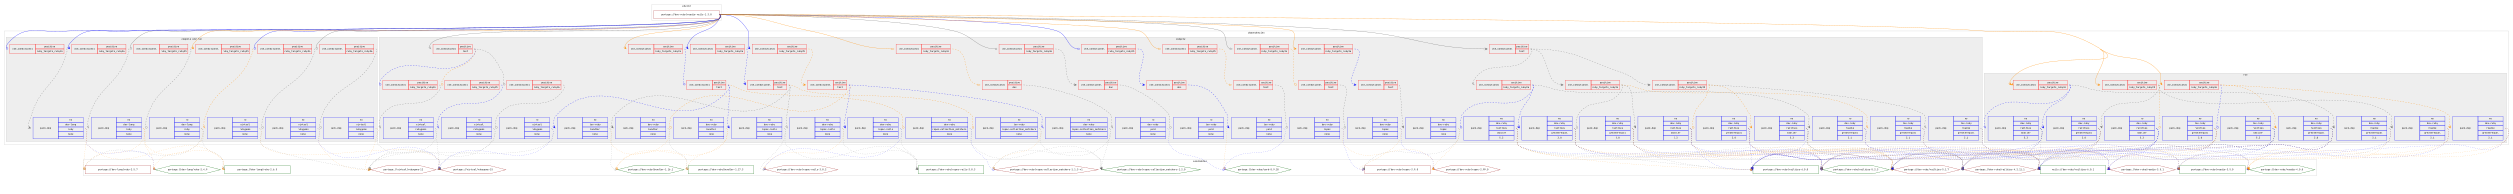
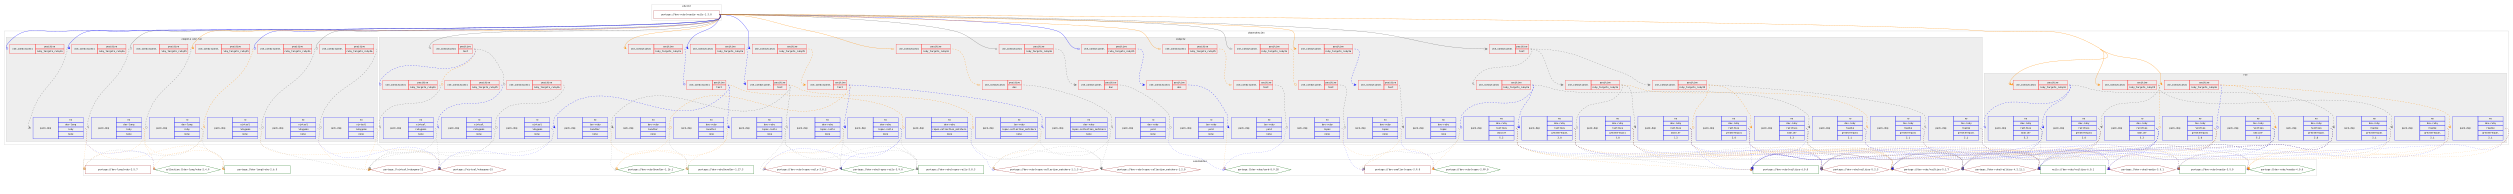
(188, 170) -> (188, 170)
none -> (878, 170)
(1151, 170) -> (1151, 170)
(1398, 170) -> (1398, 170)
(1467, 170) -> (1467, 170)
(1856, 170) -> (1856, 170)
